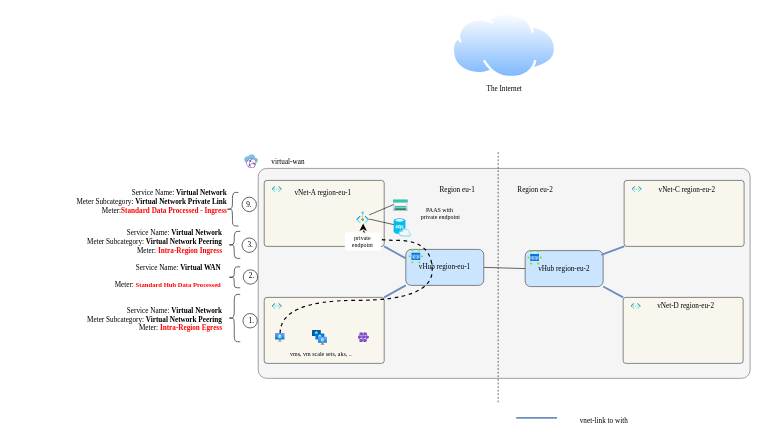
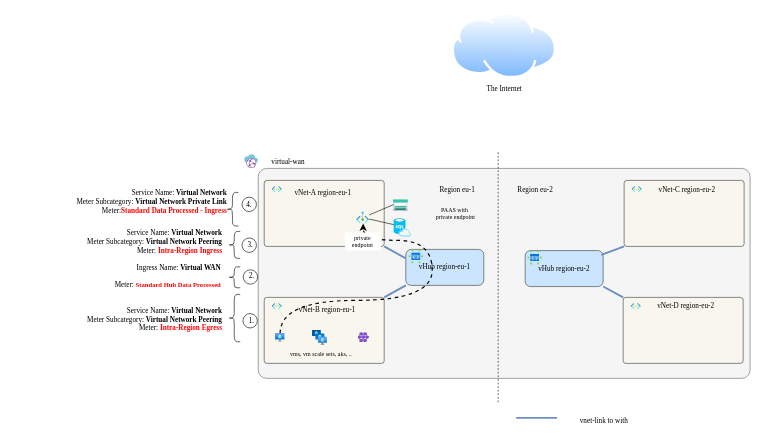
(249, 204) -> (249, 204)
(441, 213) -> (456, 213)
(504, 268) -> none
(157, 272) -> (157, 272)
none -> (327, 310)
